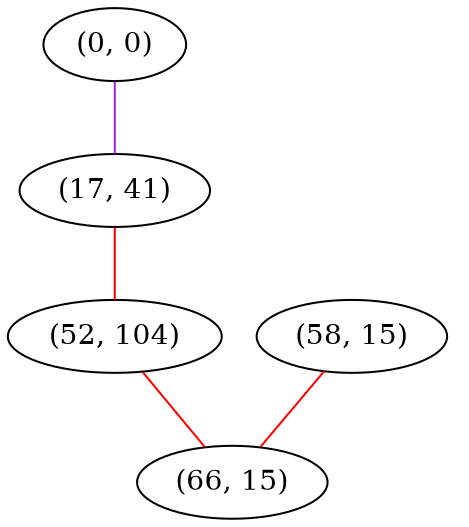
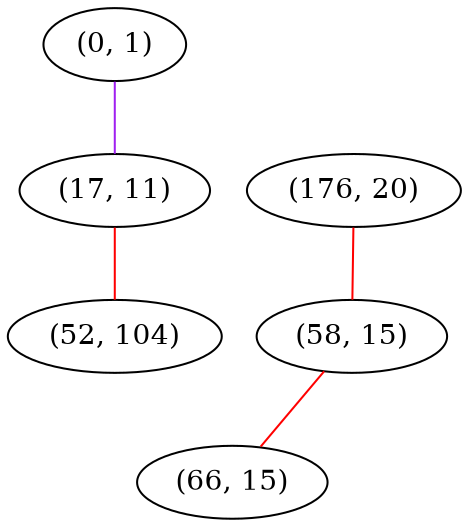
(115, 45) -> (115, 45)
(115, 190) -> (115, 190)
none -> (354, 190)
(174, 409) -> none
